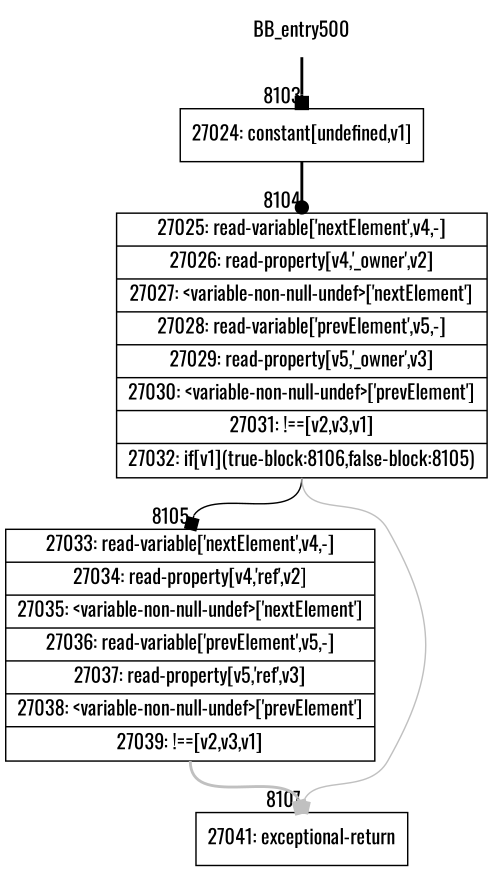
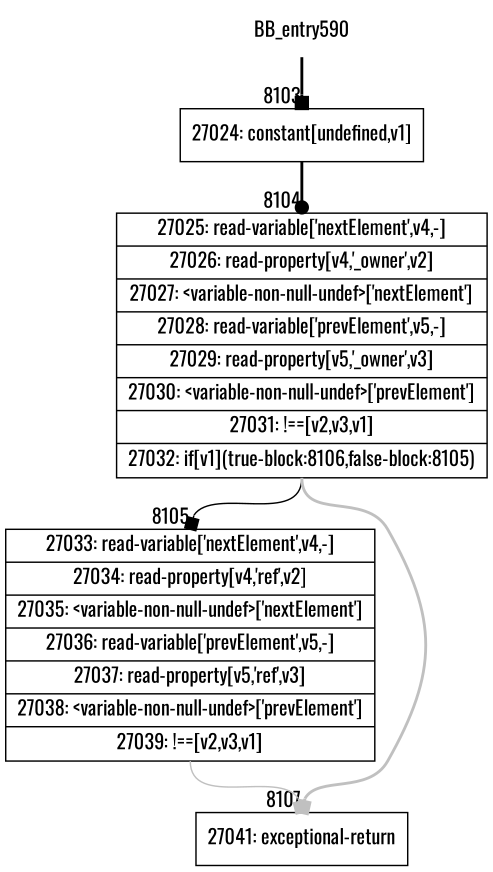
(302, 31) -> (302, 31)
(425, 638) -> (425, 638)
(239, 787) -> (239, 787)
